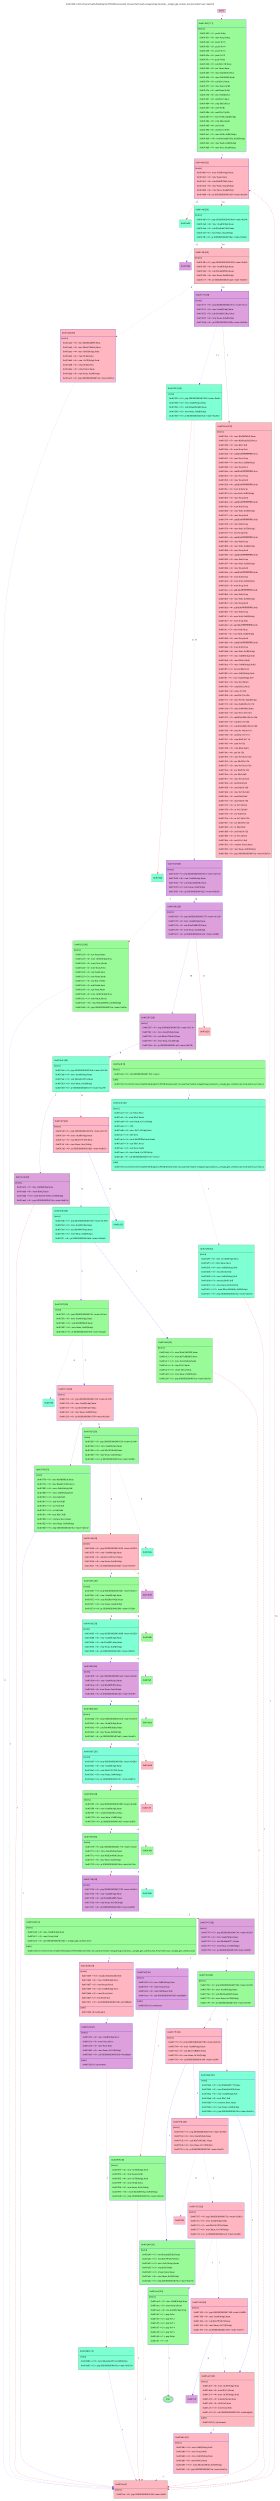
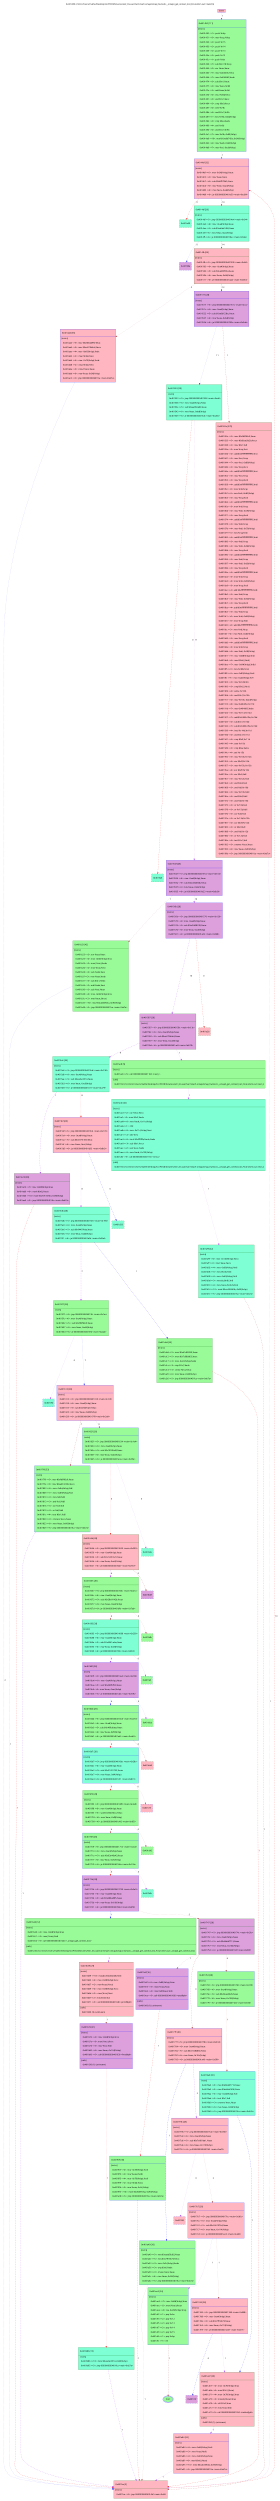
(106, 1989) -> (106, 1989)
(210, 2017) -> (191, 1990)
